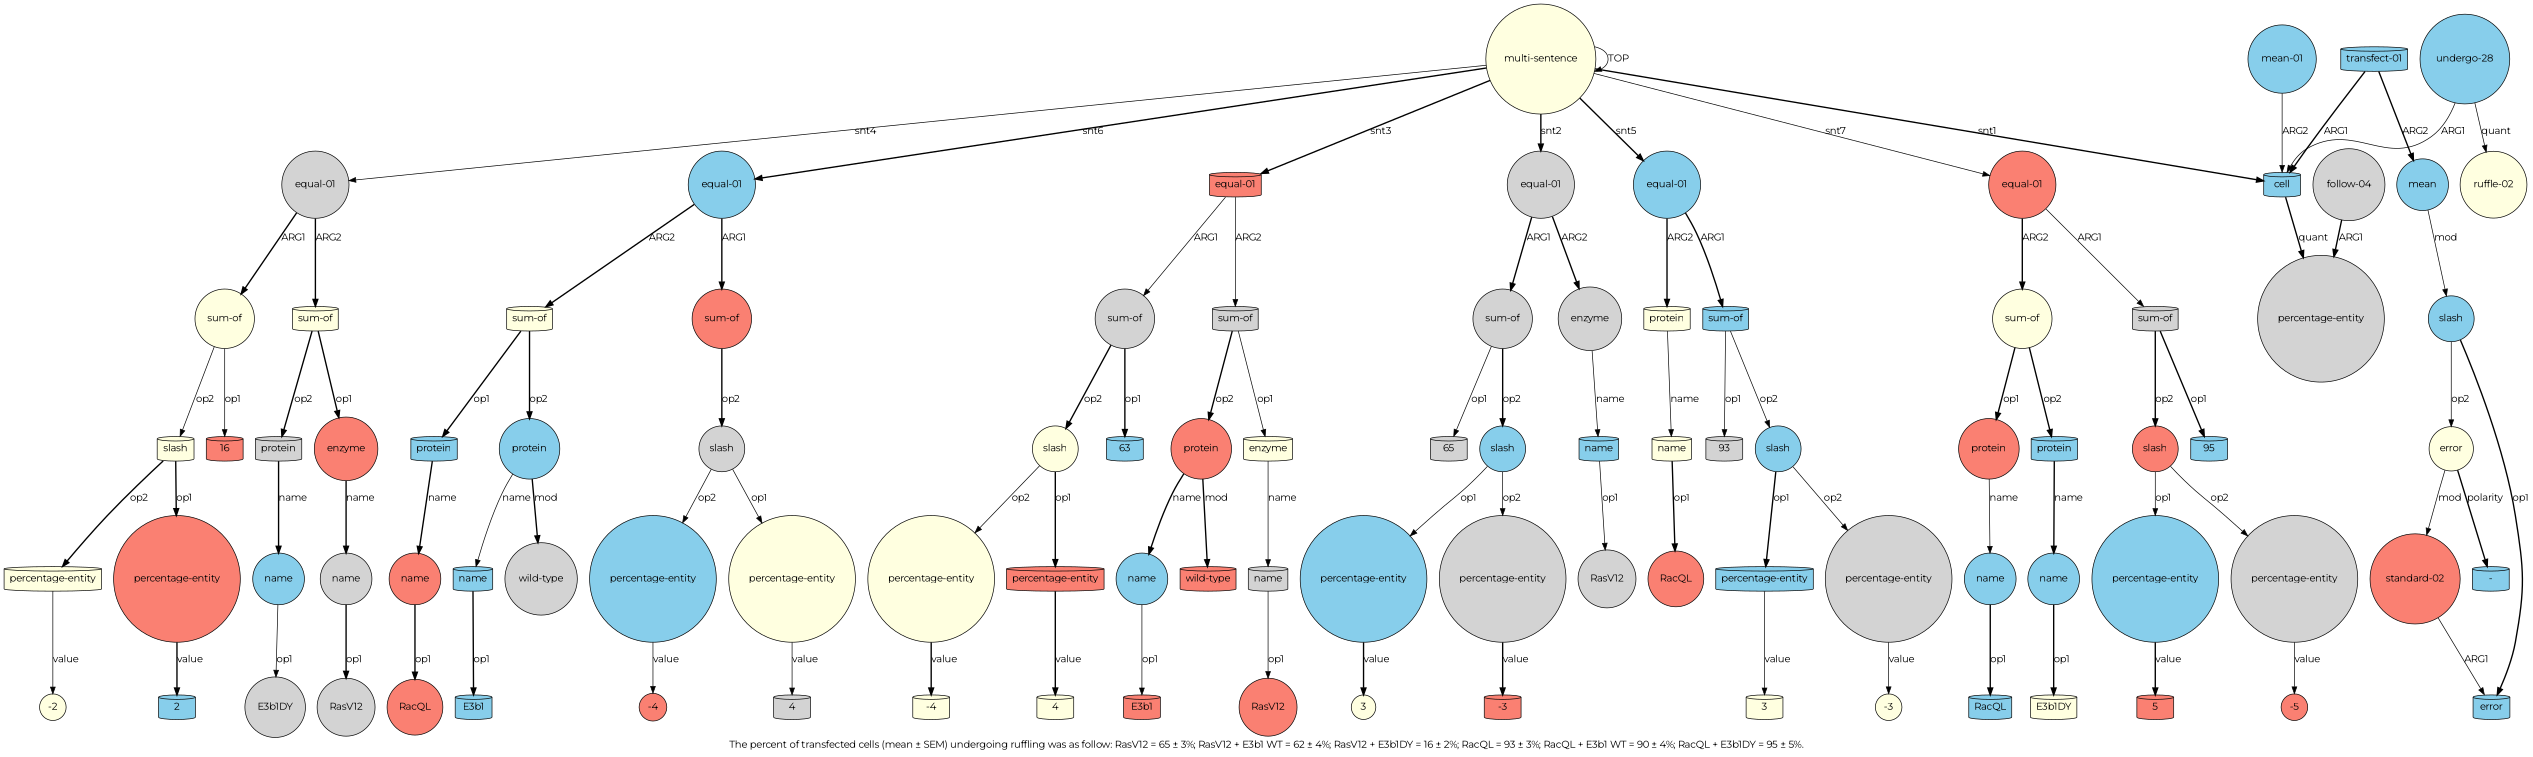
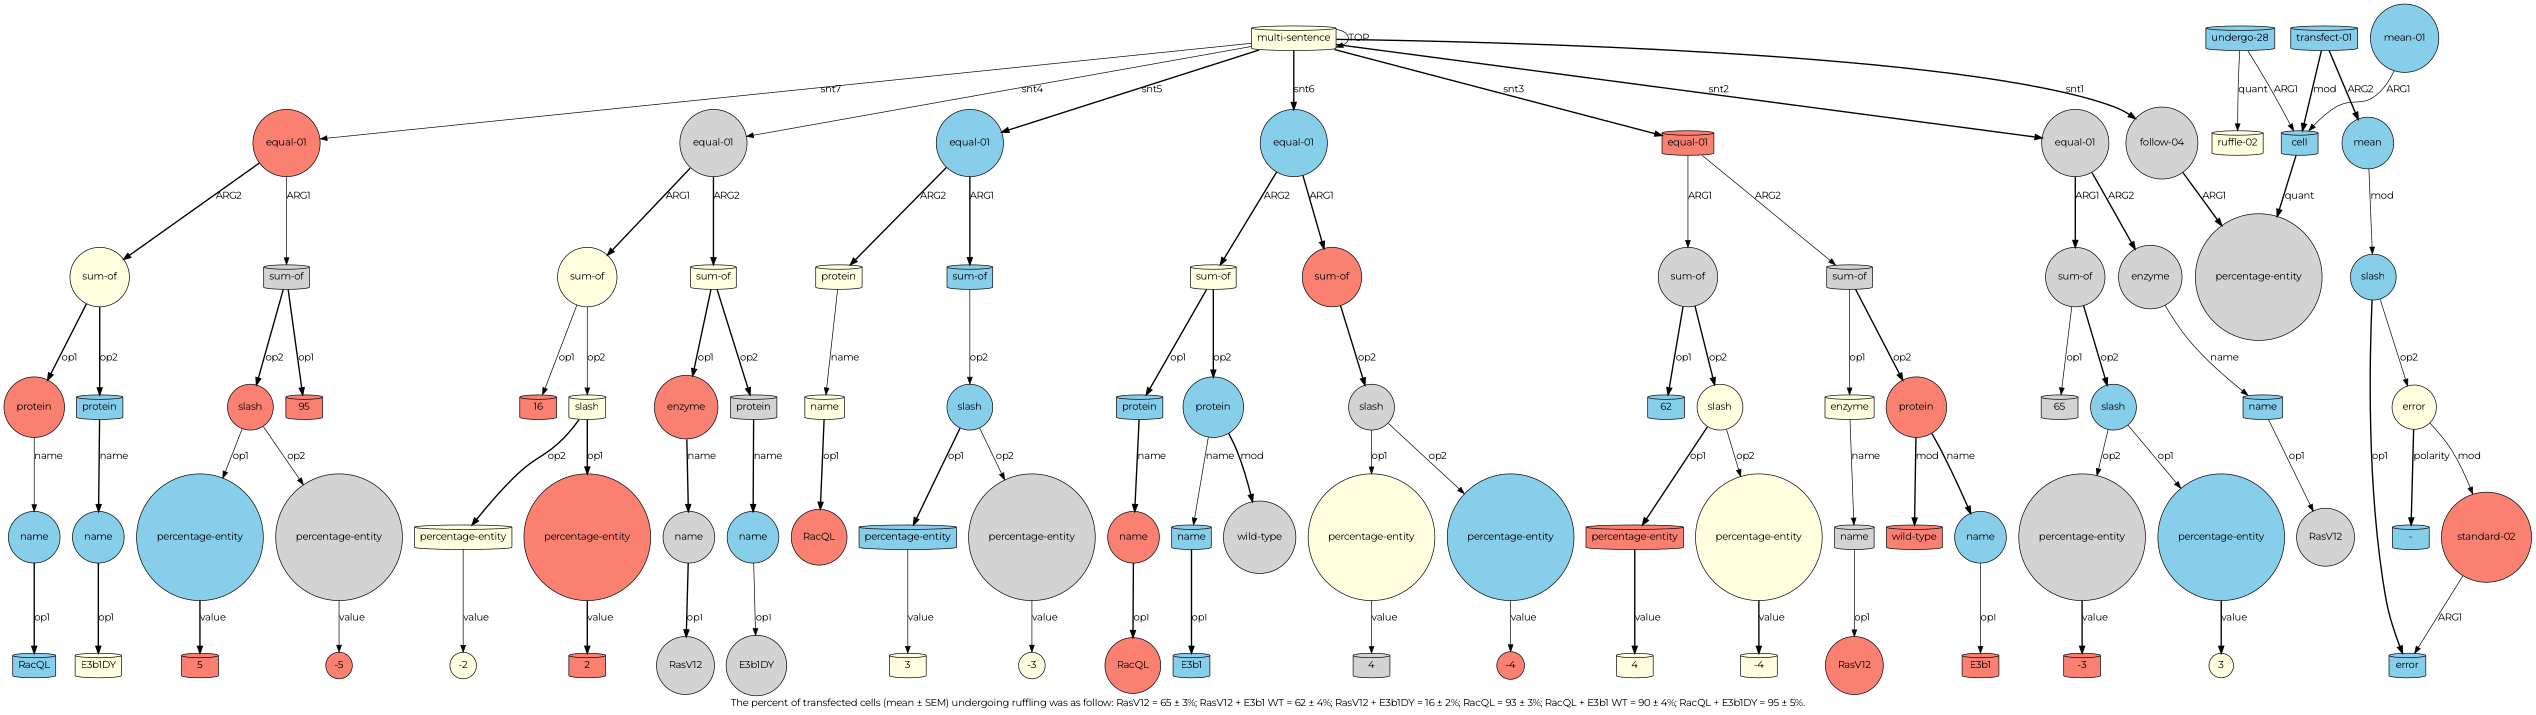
(1541, 59) -> (1294, 38)
(2465, 59) -> (2240, 38)
(1926, 124) -> (1736, 54)
(2295, 131) -> (2399, 90)
(2336, 131) -> (2325, 90)
(2494, 185) -> (2238, 143)
(1125, 449) -> (1666, 407)
(1724, 449) -> none
(2209, 449) -> (304, 407)
(177, 707) -> (587, 666)
